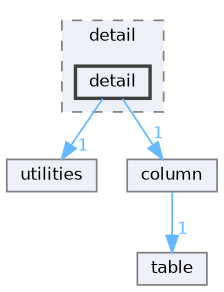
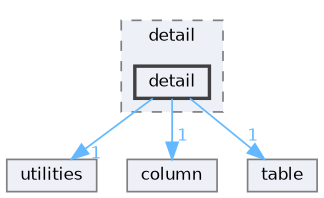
(172, 214) -> (220, 123)
